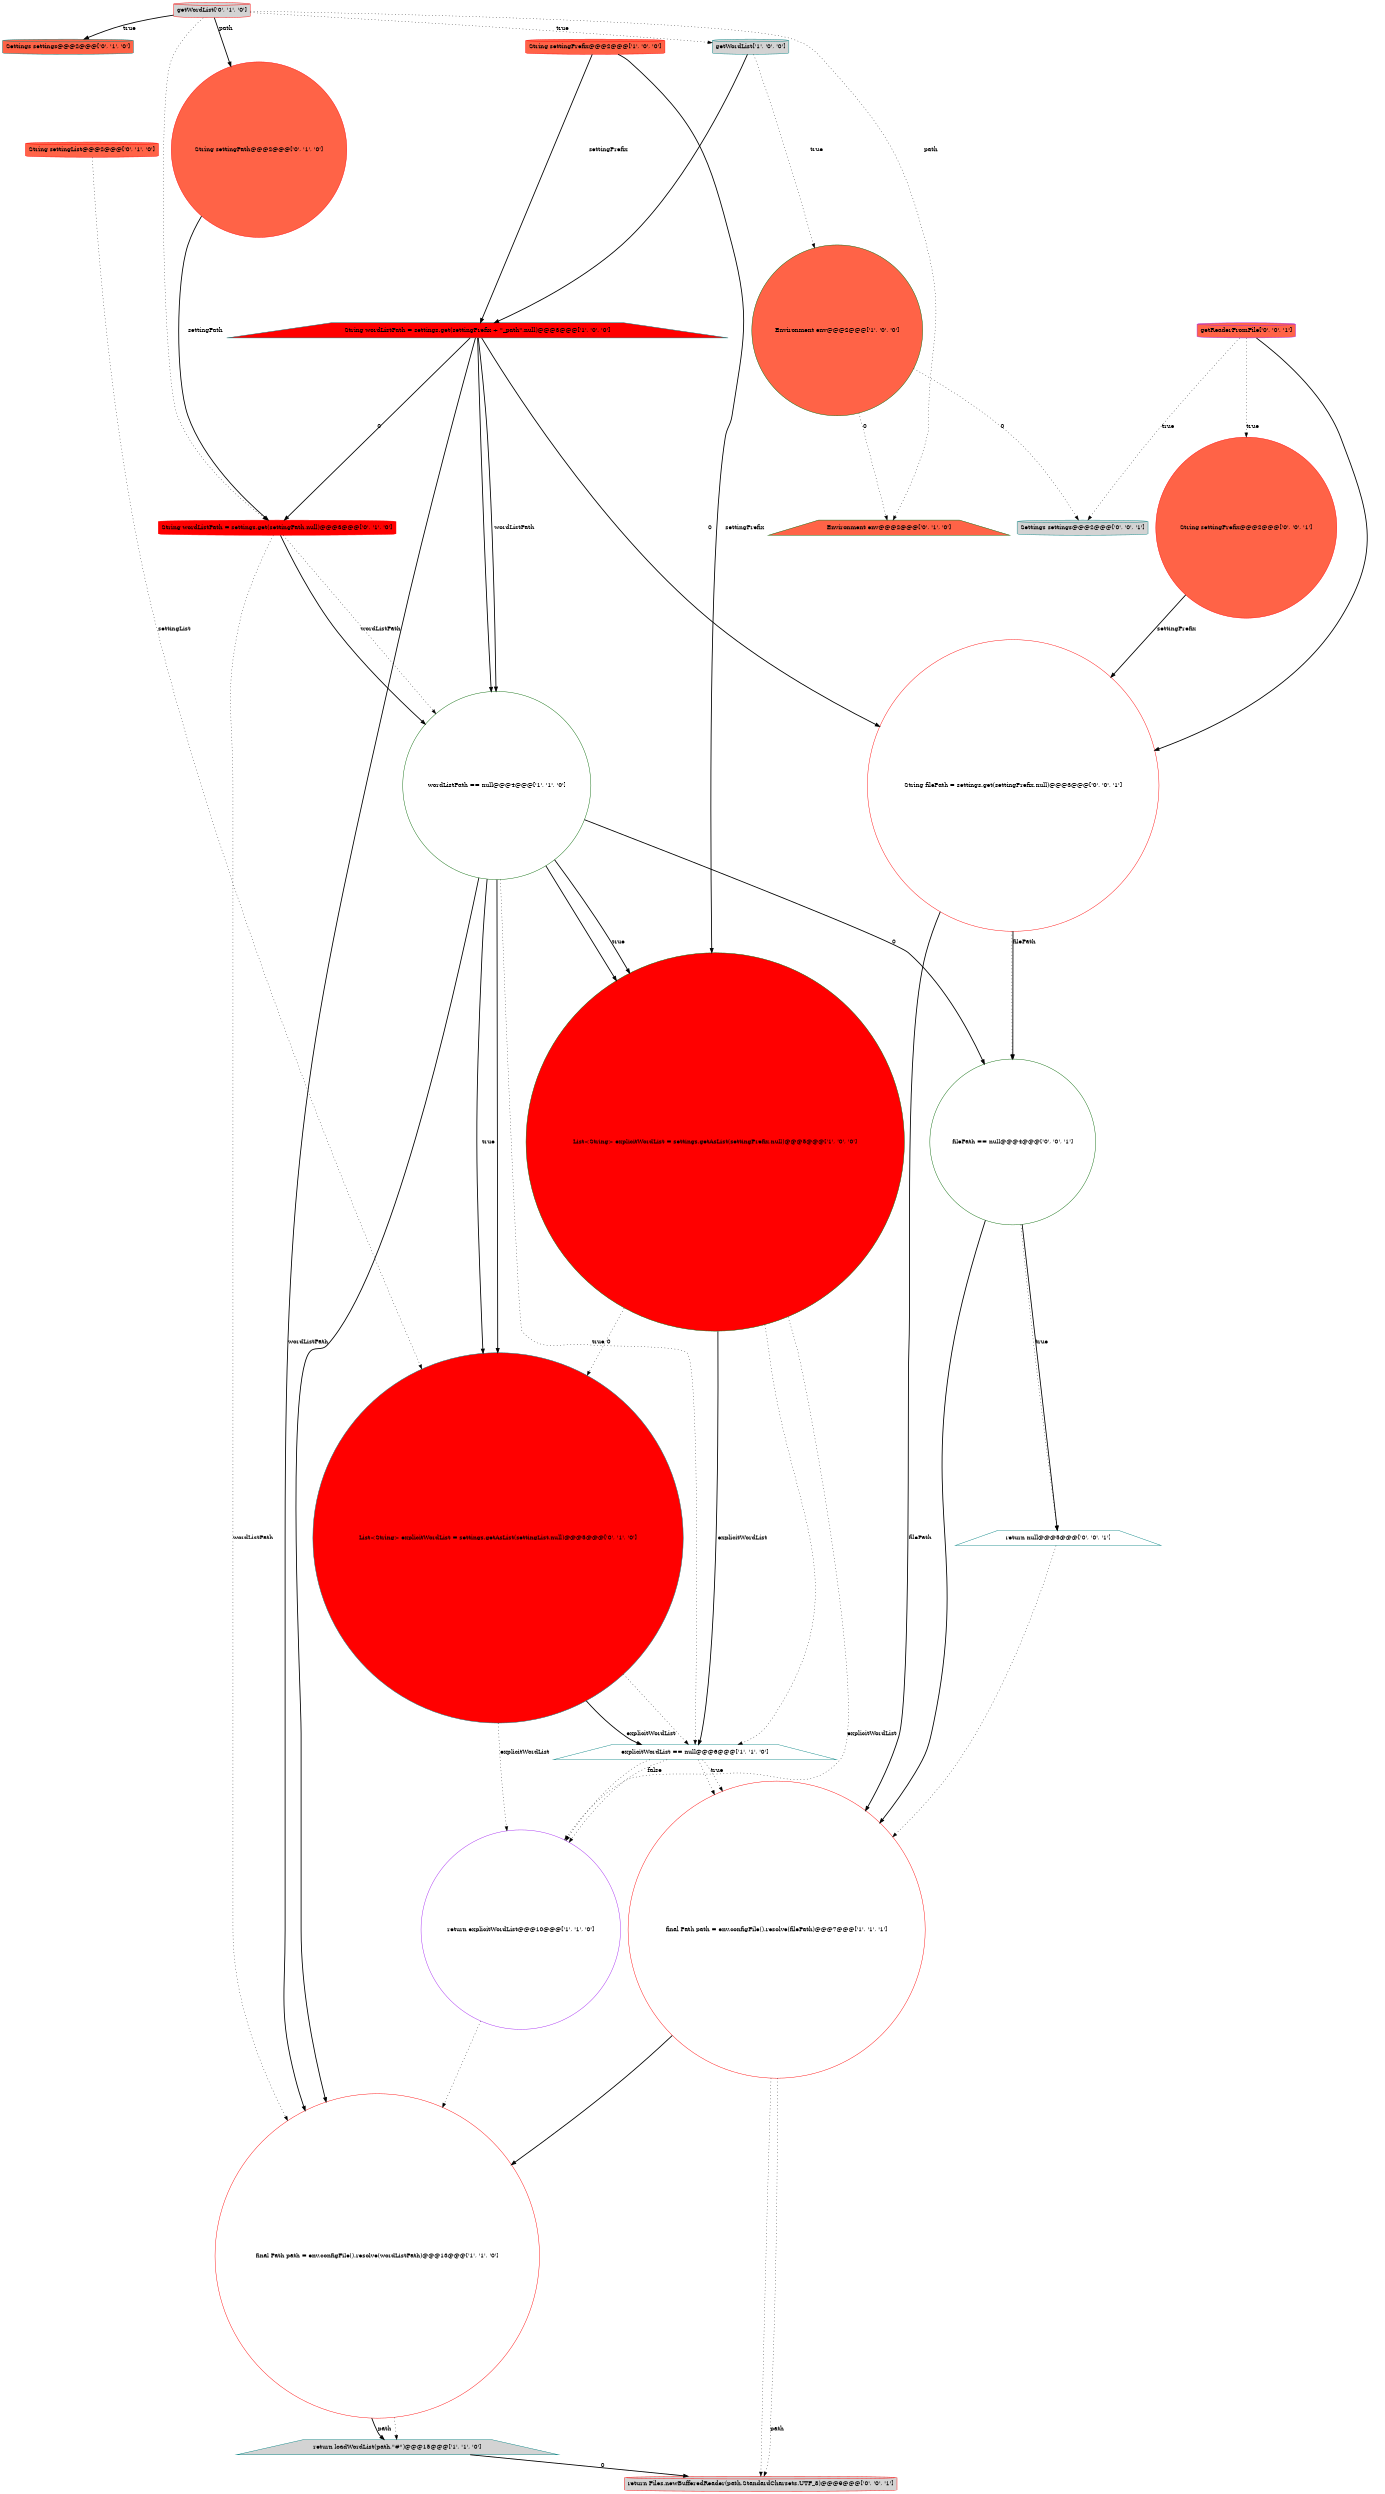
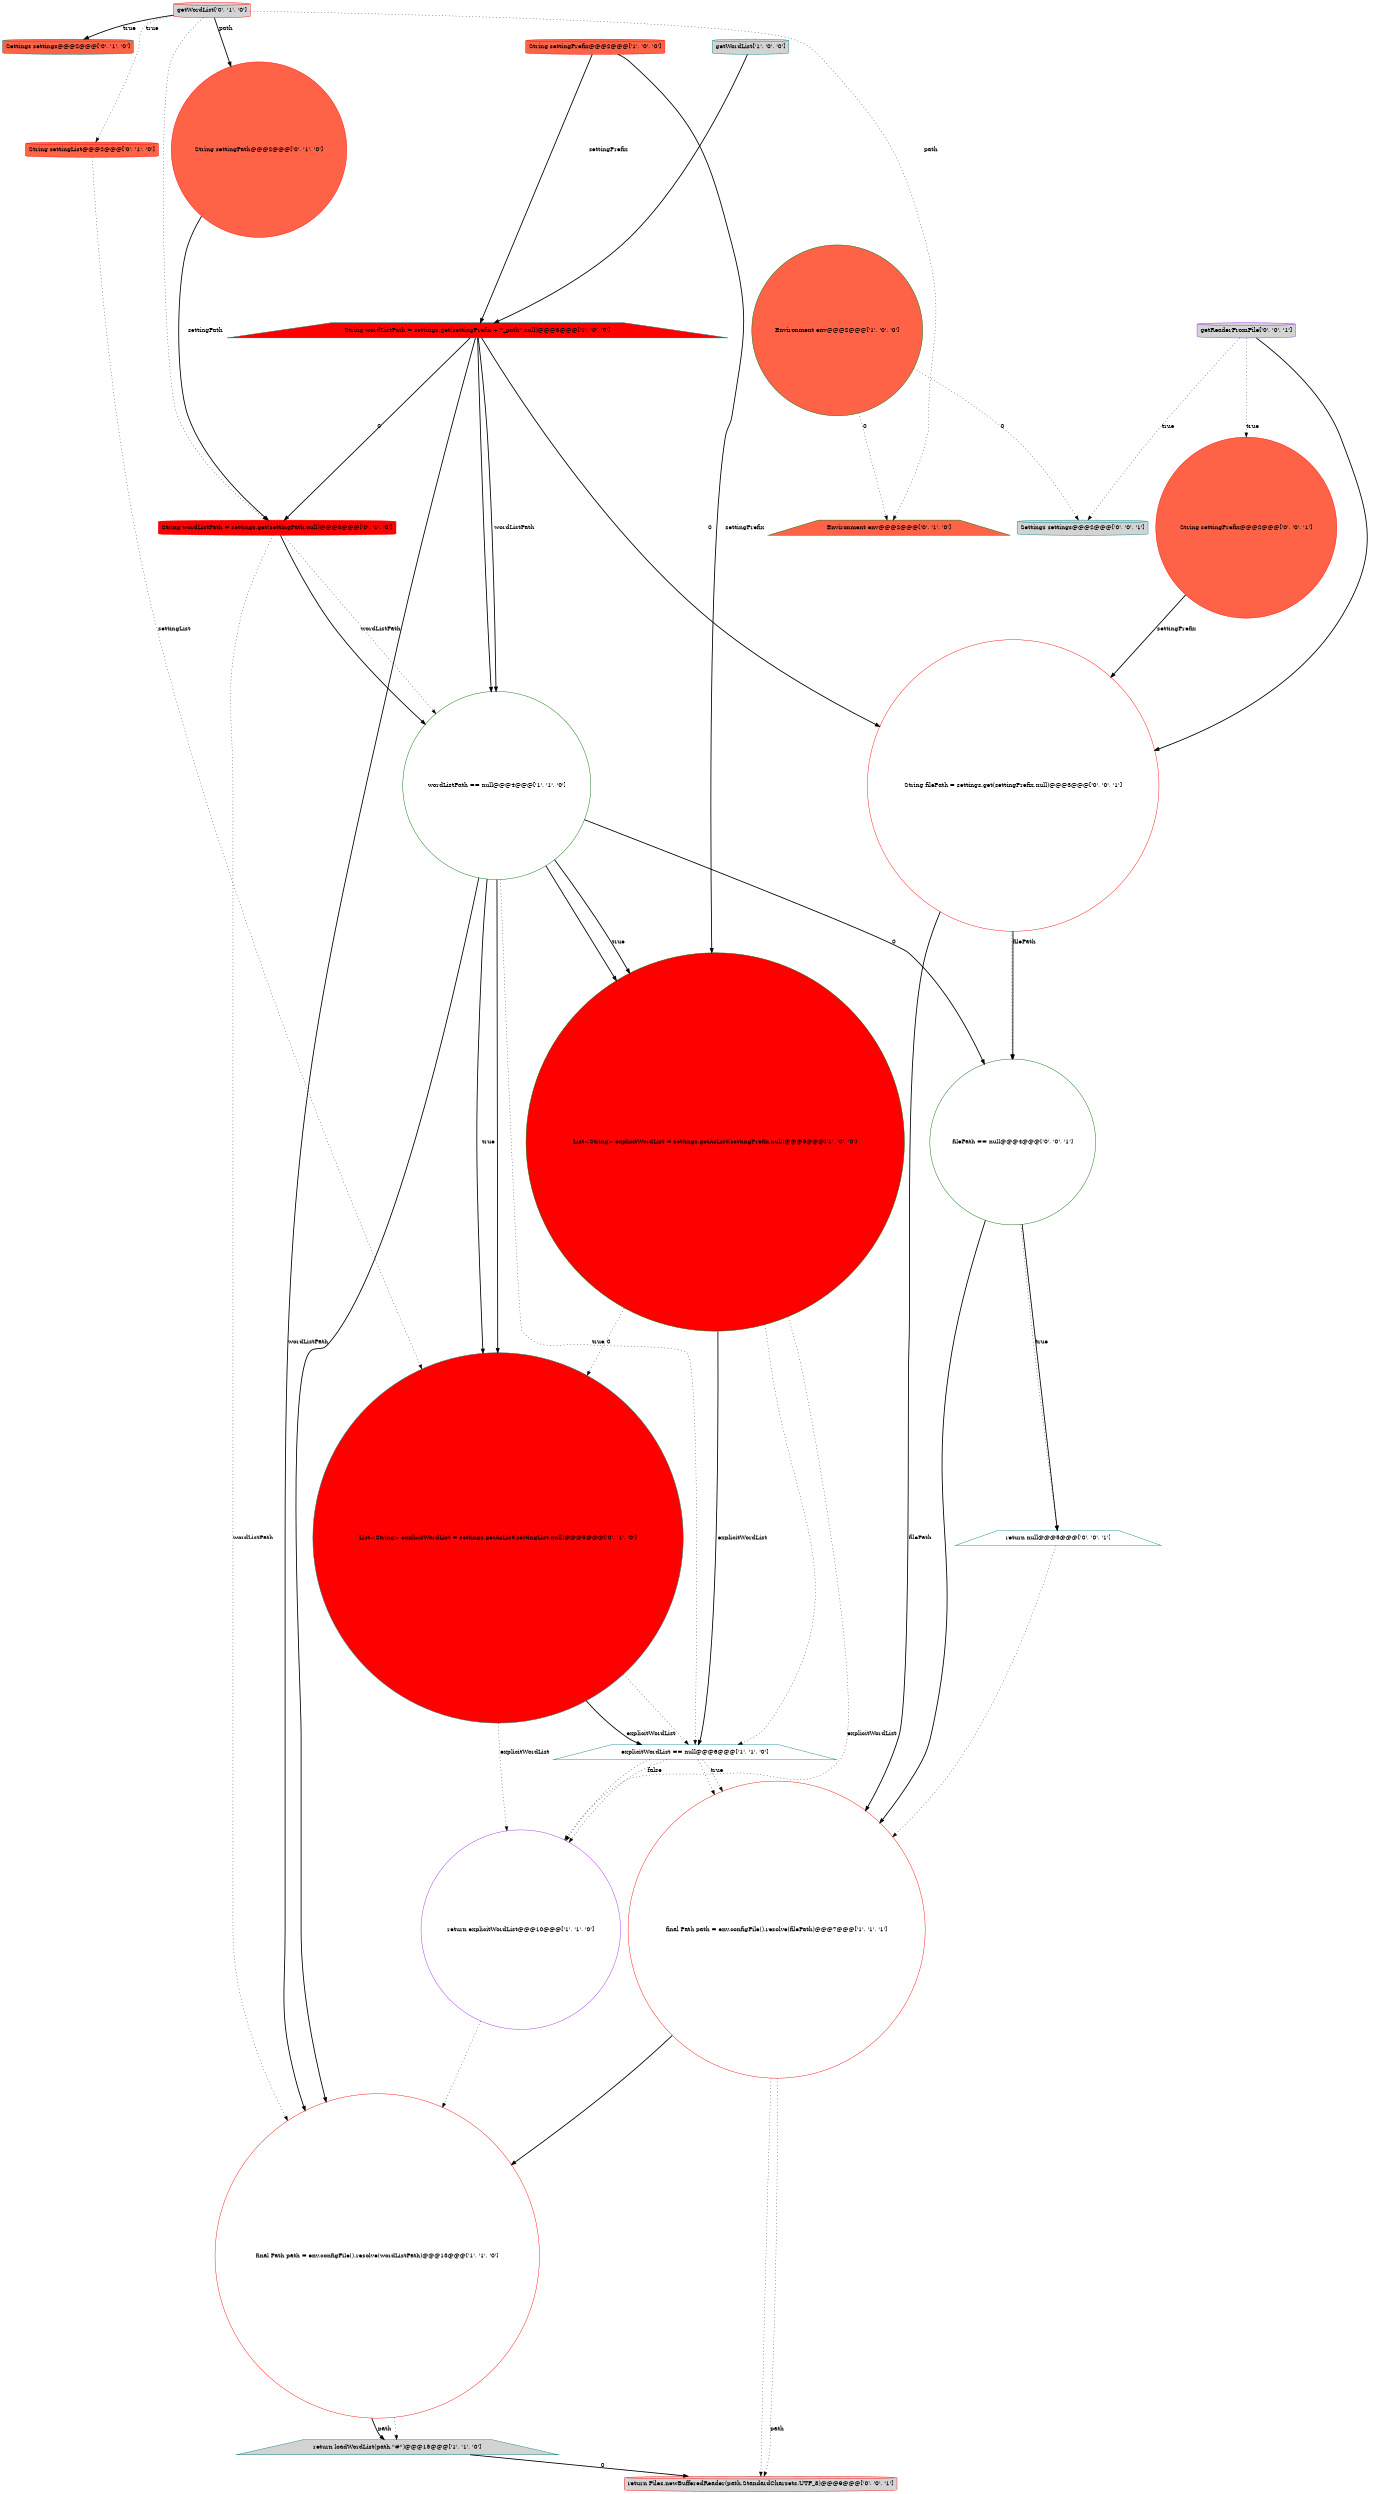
(479, 26) -> (131, 69)
(785, 149) -> none
(1246, 330) -> (1246, 330)
